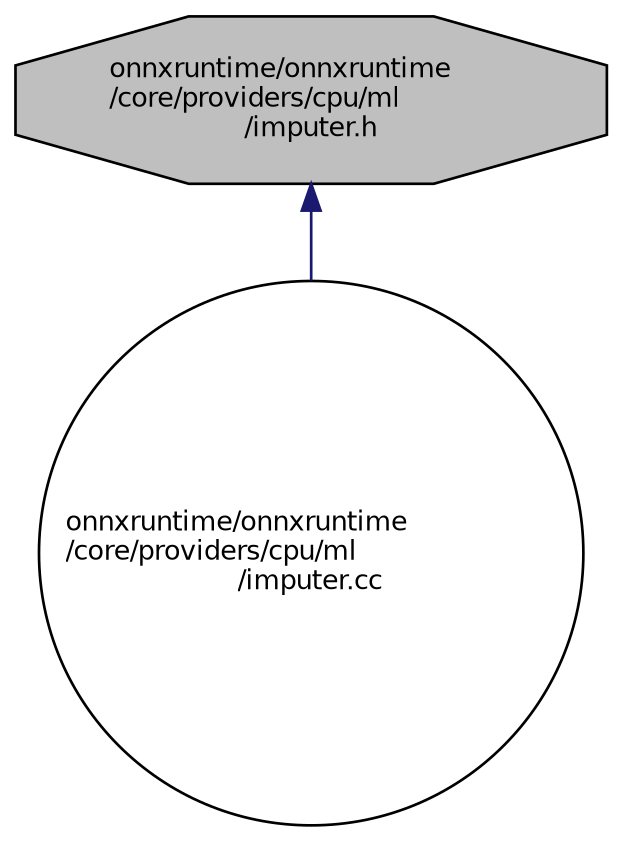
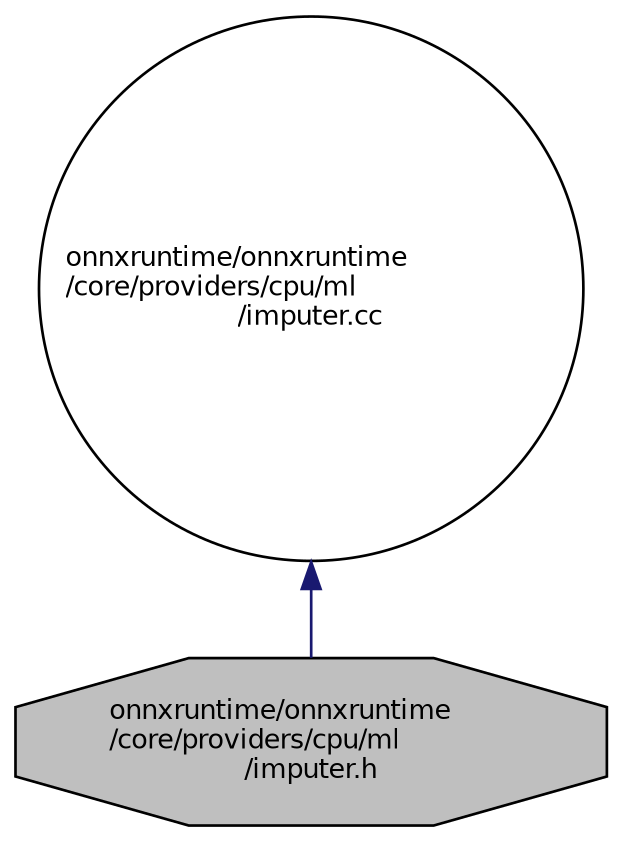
(311, 246) -> (311, 624)
